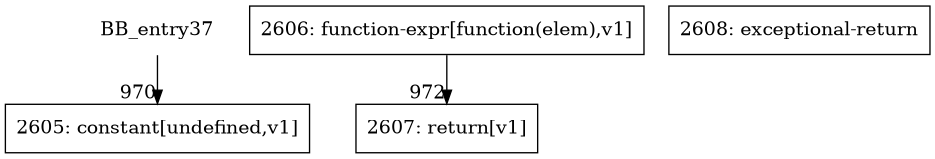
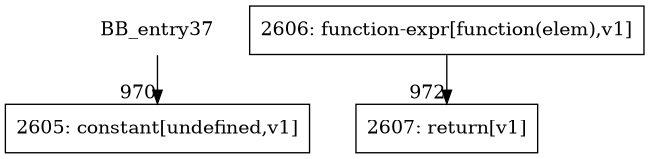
(799, 30) -> none
